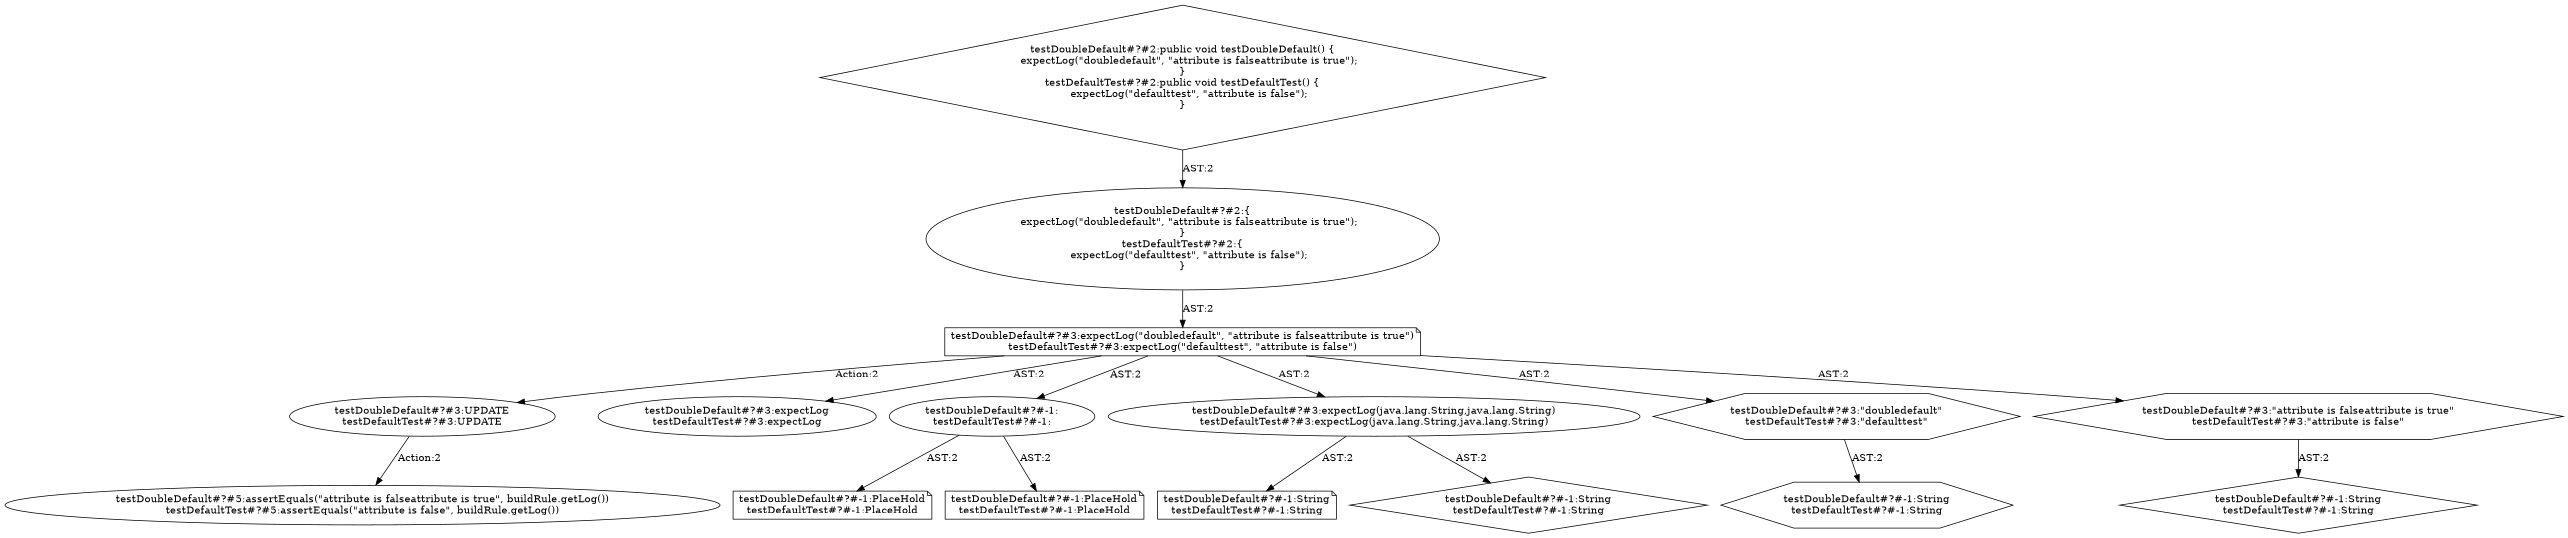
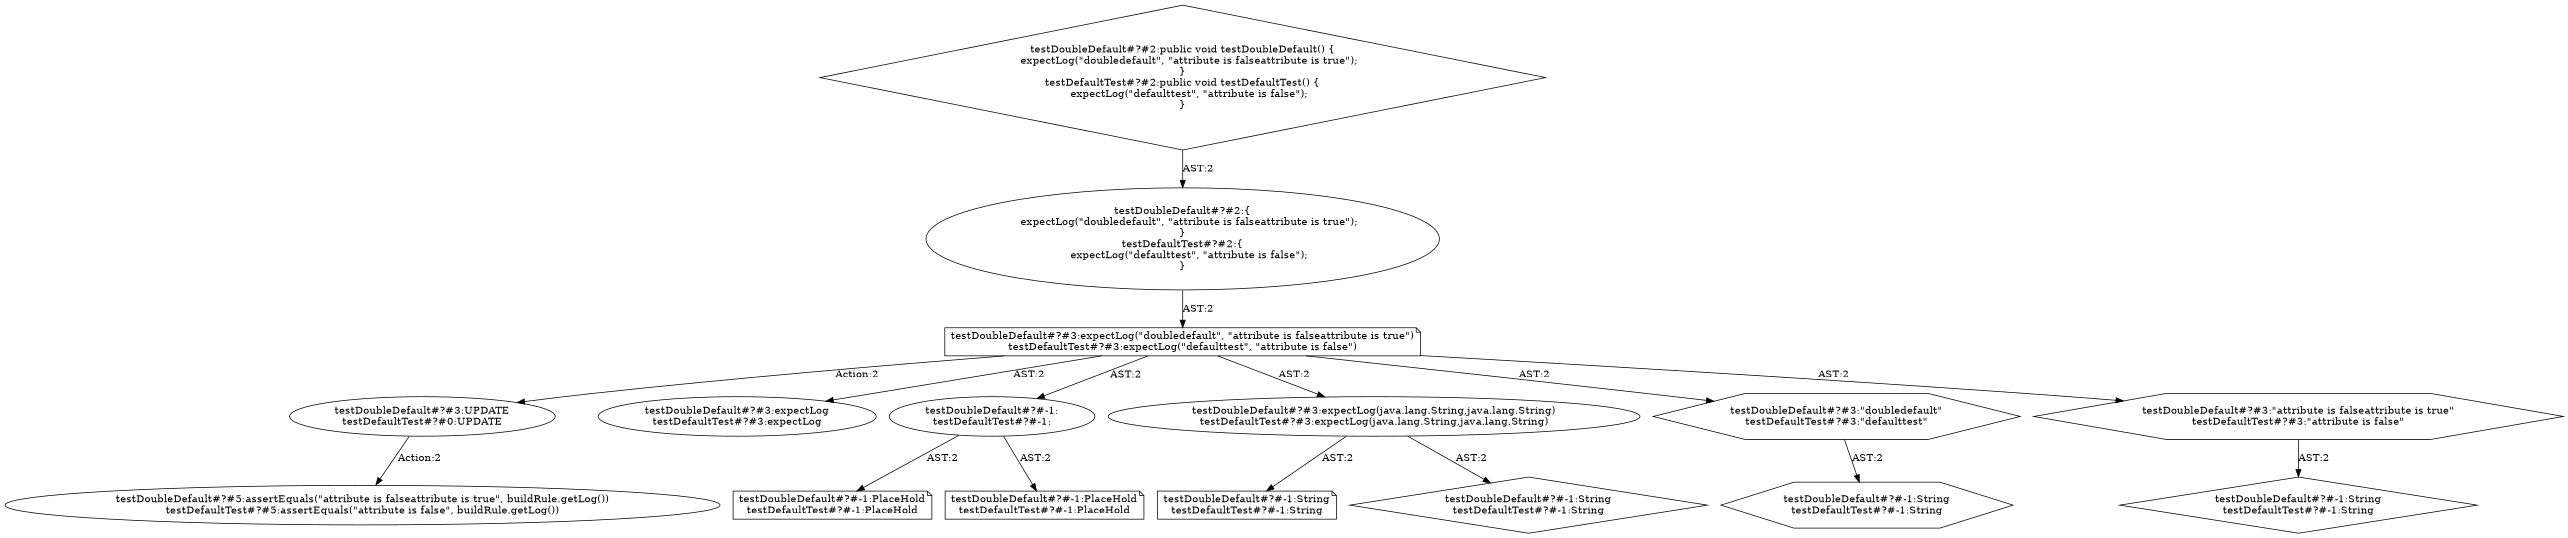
(422, 416) -> (422, 416)
